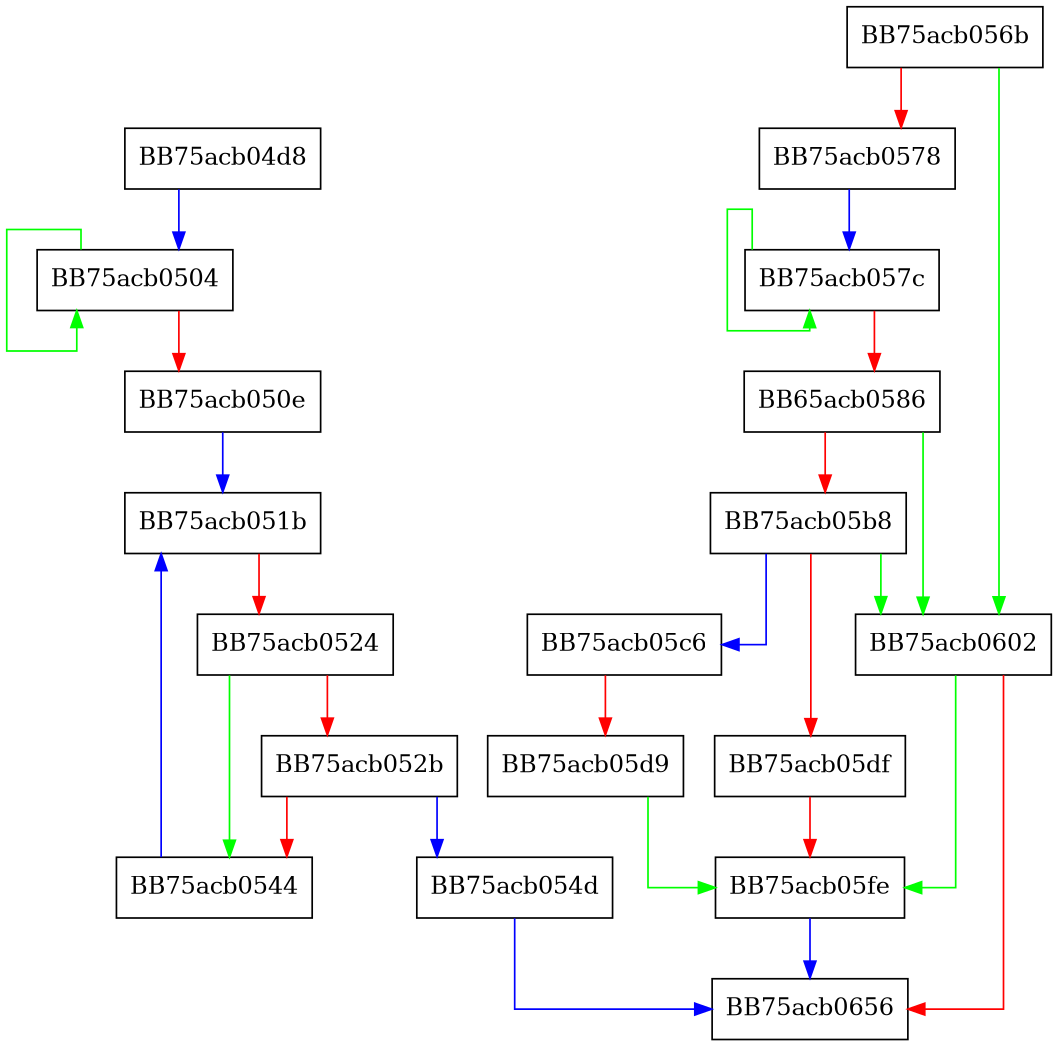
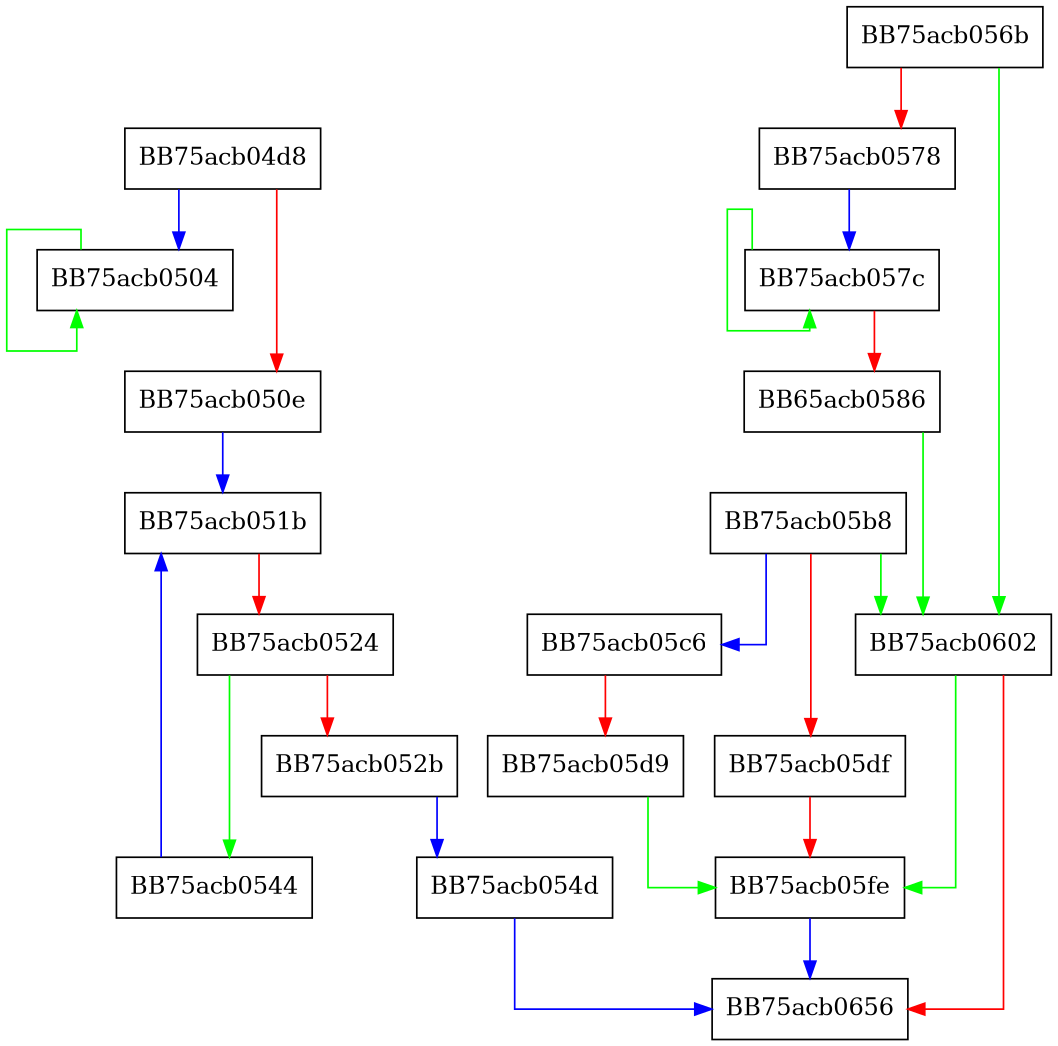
(179, 332) -> (277, 272)
(825, 454) -> none
(287, 818) -> none
